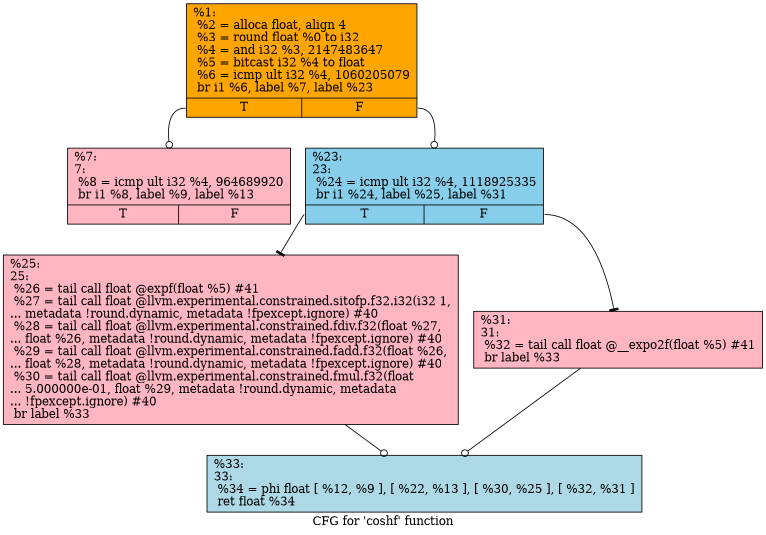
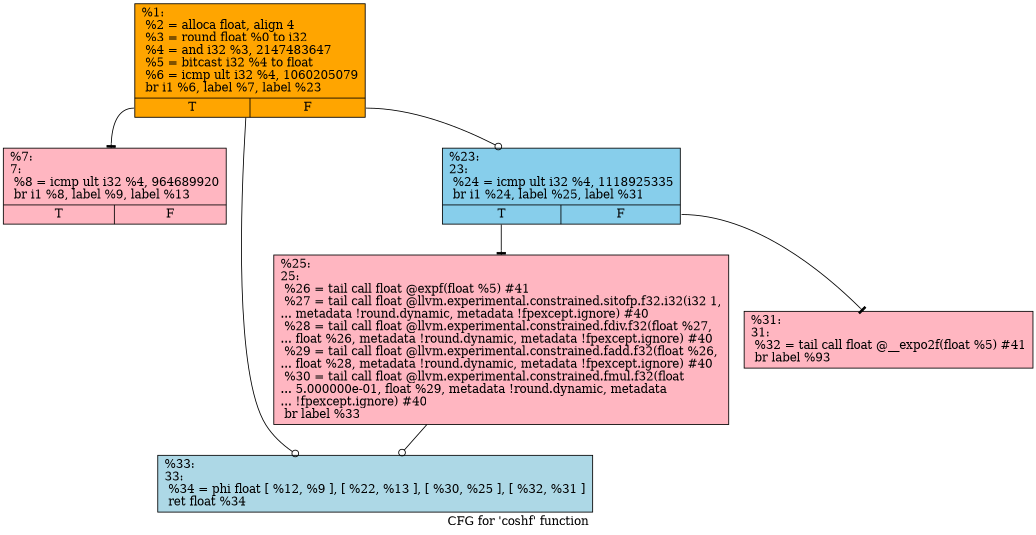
(170, 120) -> (116, 121)
(520, 358) -> (791, 358)
(524, 410) -> (242, 292)
